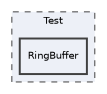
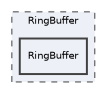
(53, 21) -> (53, 21)
